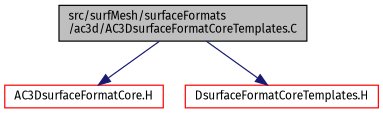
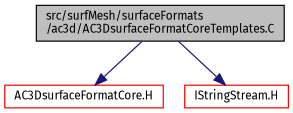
(282, 97) -> (237, 97)
